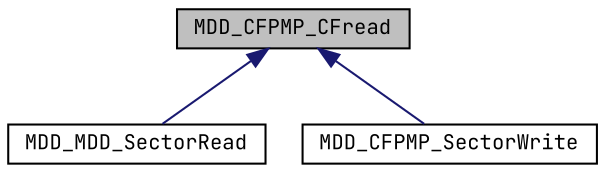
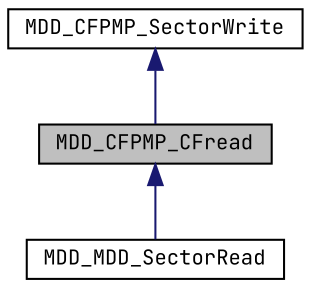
(380, 92) -> (155, 97)
